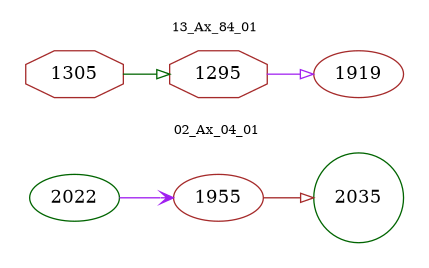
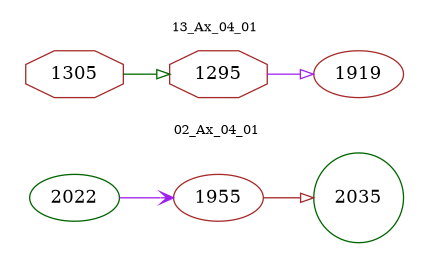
(215, 28) -> (215, 28)
